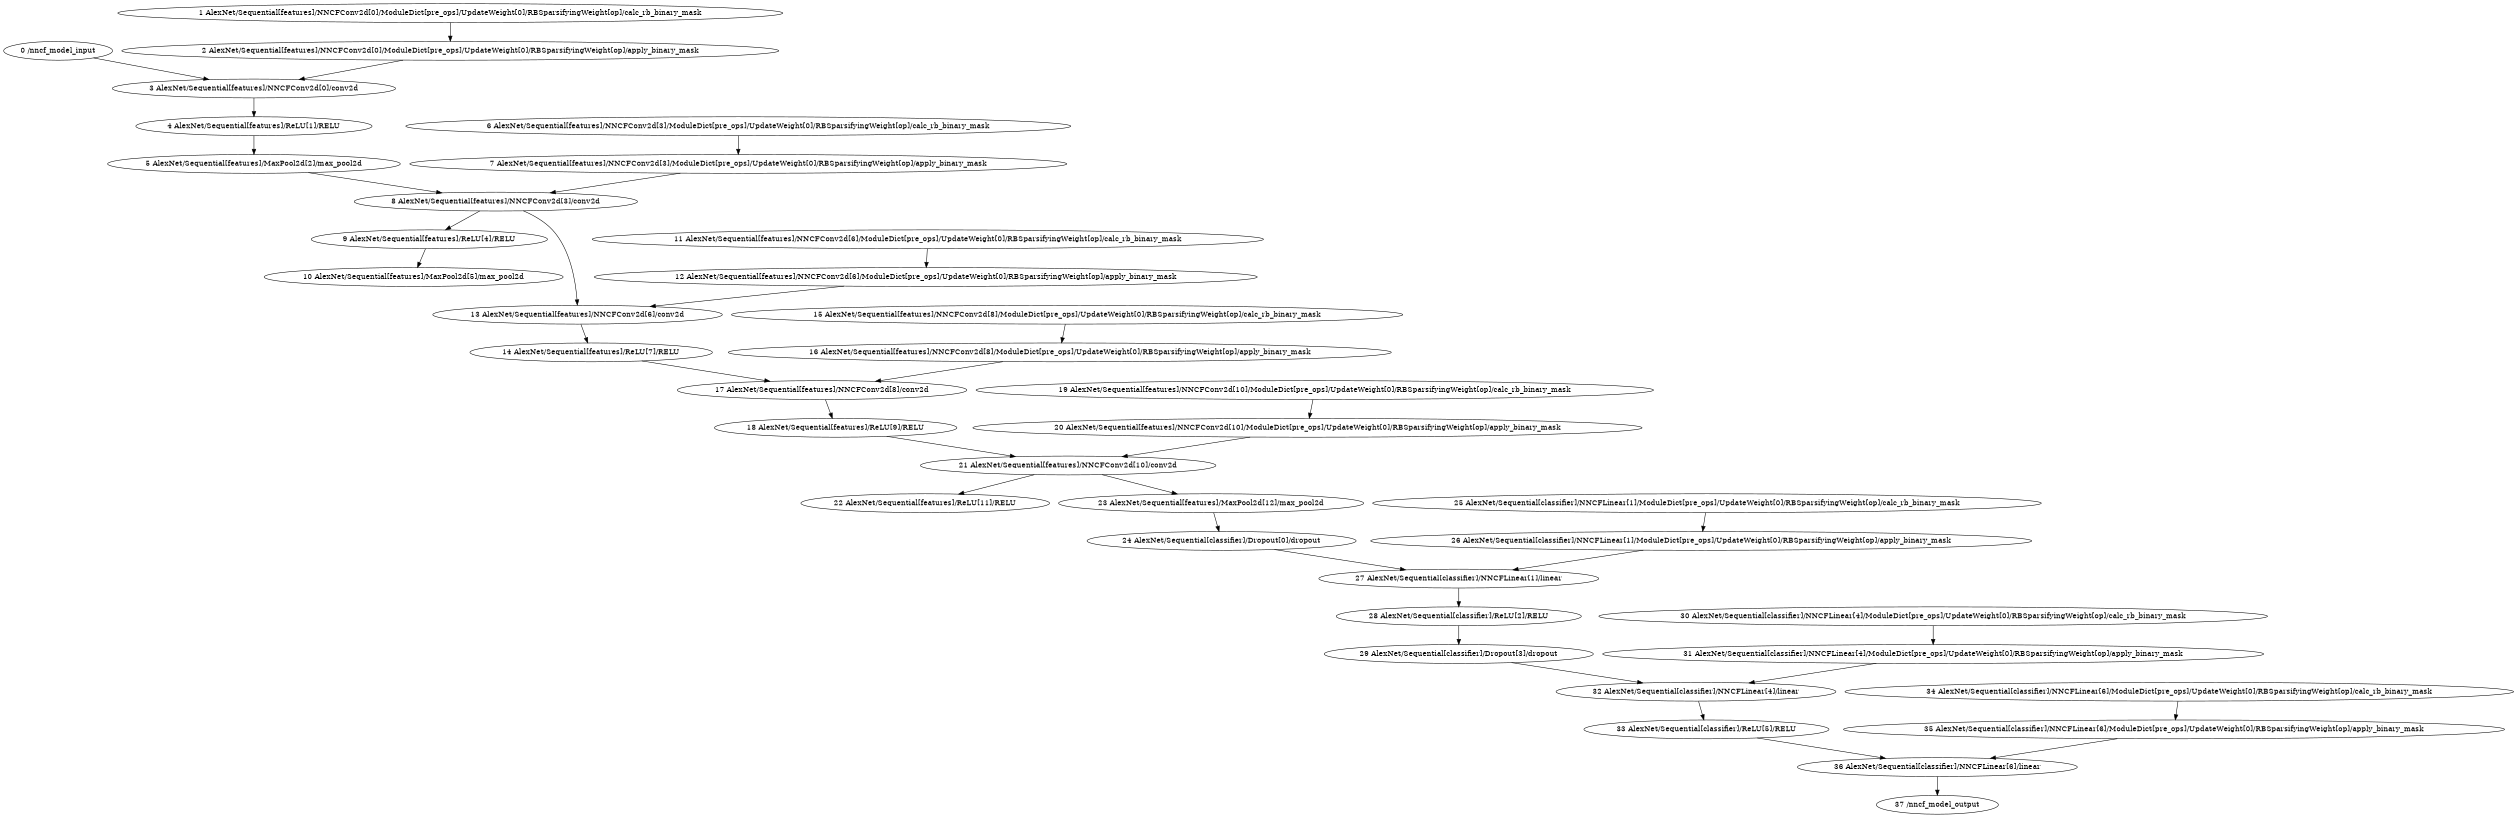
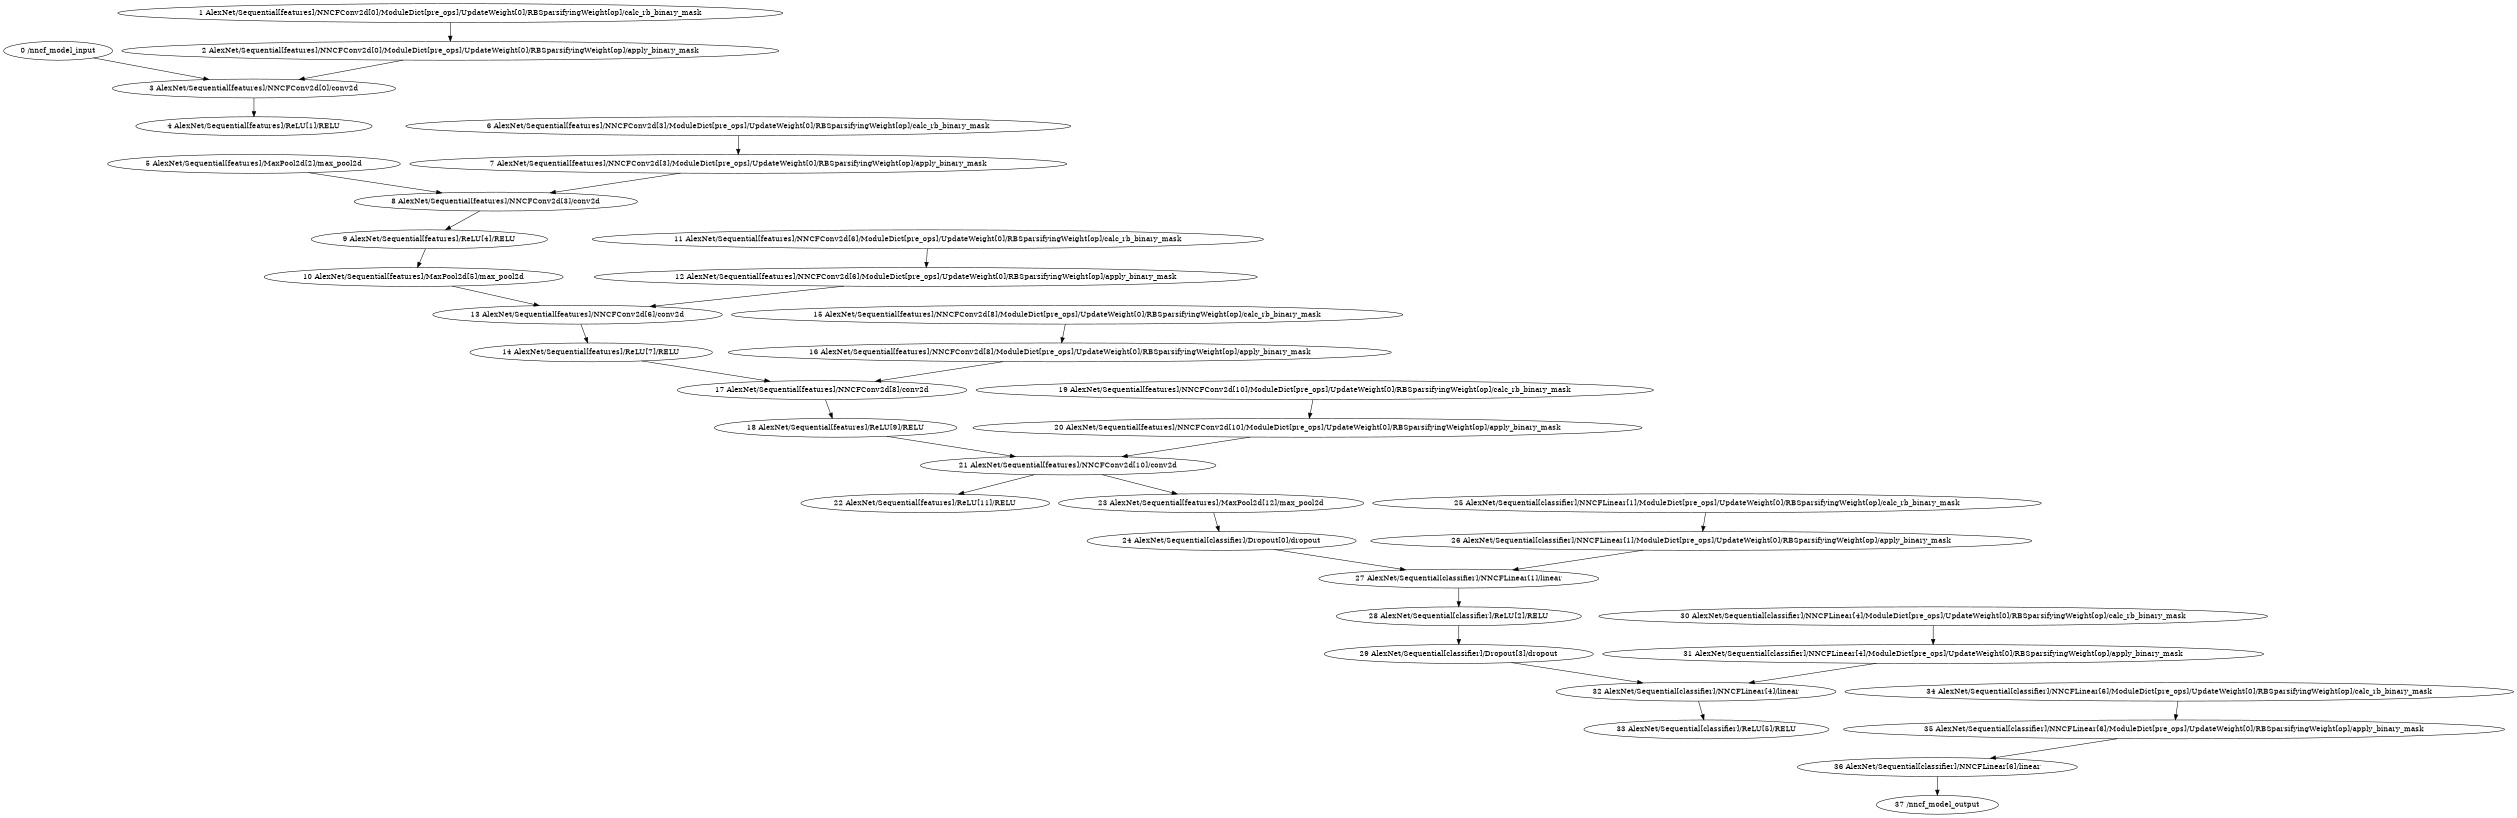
(254, 142) -> none
(564, 247) -> (493, 295)
(1819, 748) -> none
